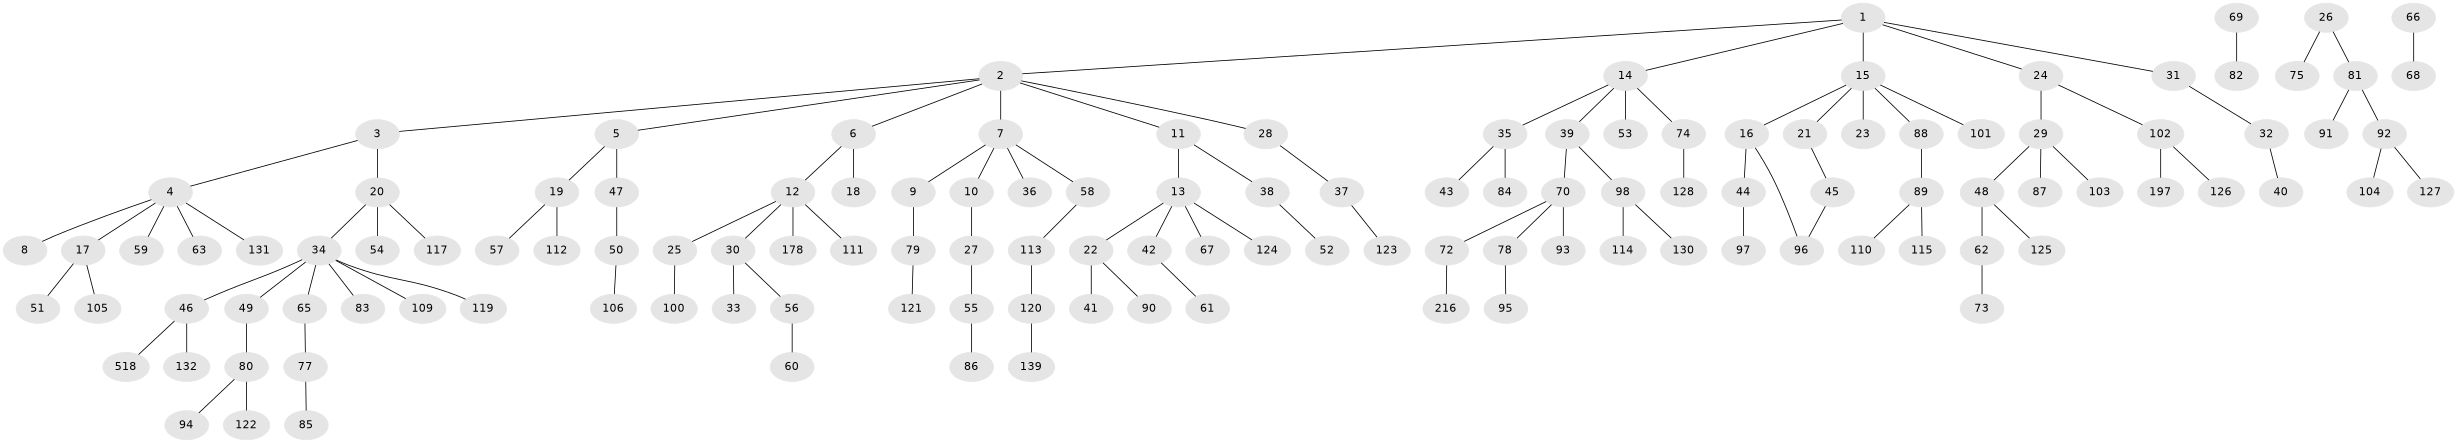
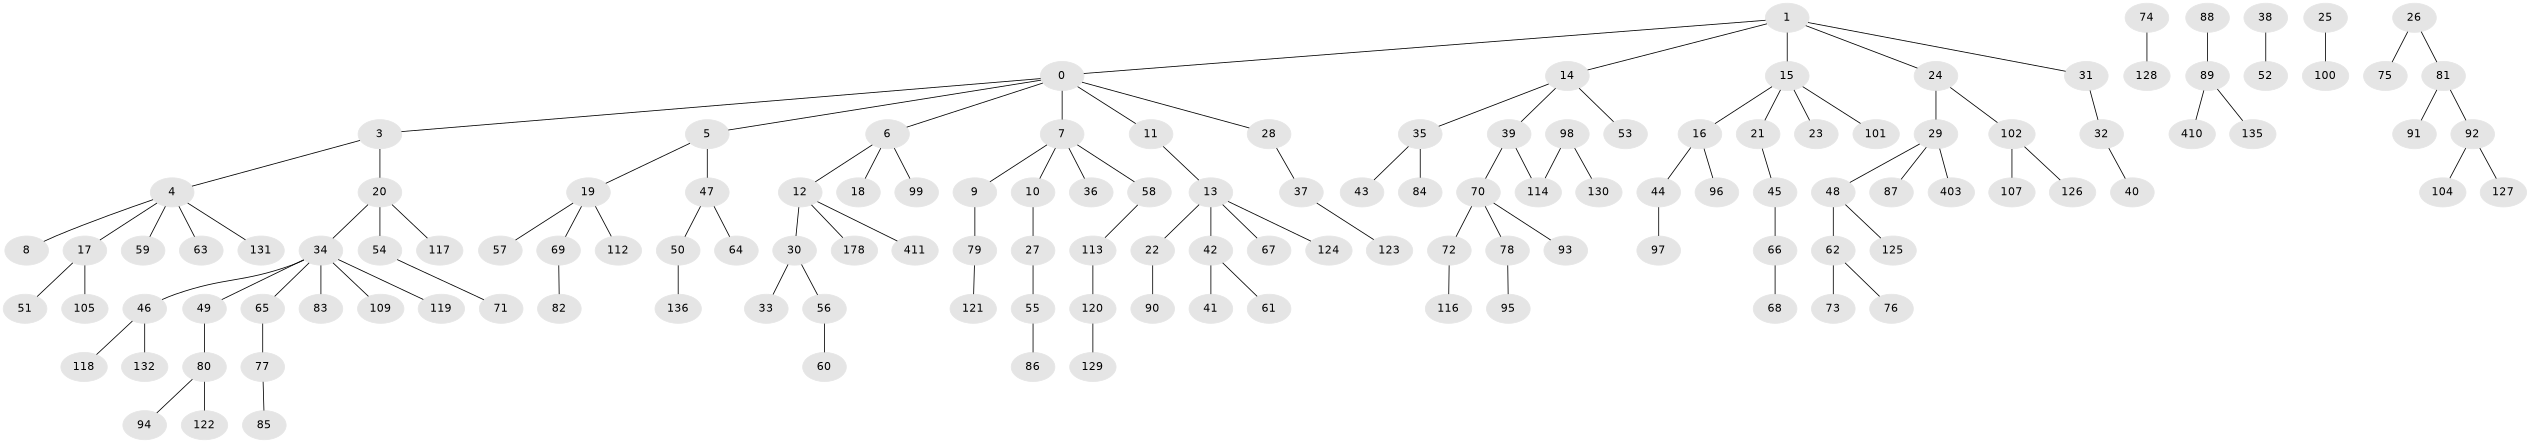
(1001, 76) -> (1062, 76)
(1655, 105) -> none
(1892, 105) -> none
(1223, 163) -> none
(1595, 163) -> (1524, 163)
none -> (917, 192)
(2100, 192) -> (1951, 192)
(2161, 192) -> (2012, 192)
(734, 221) -> none
none -> (573, 222)
(1817, 222) -> (1775, 222)
none -> (736, 251)
(854, 251) -> (915, 251)
(1862, 251) -> (2192, 134)
(1922, 251) -> (2253, 134)
(1091, 280) -> (1211, 280)
none -> (501, 309)
(614, 309) -> (678, 309)
(1446, 309) -> (1449, 309)
none -> (1892, 309)
(126, 367) -> (84, 367)
(1031, 367) -> (1093, 367)
